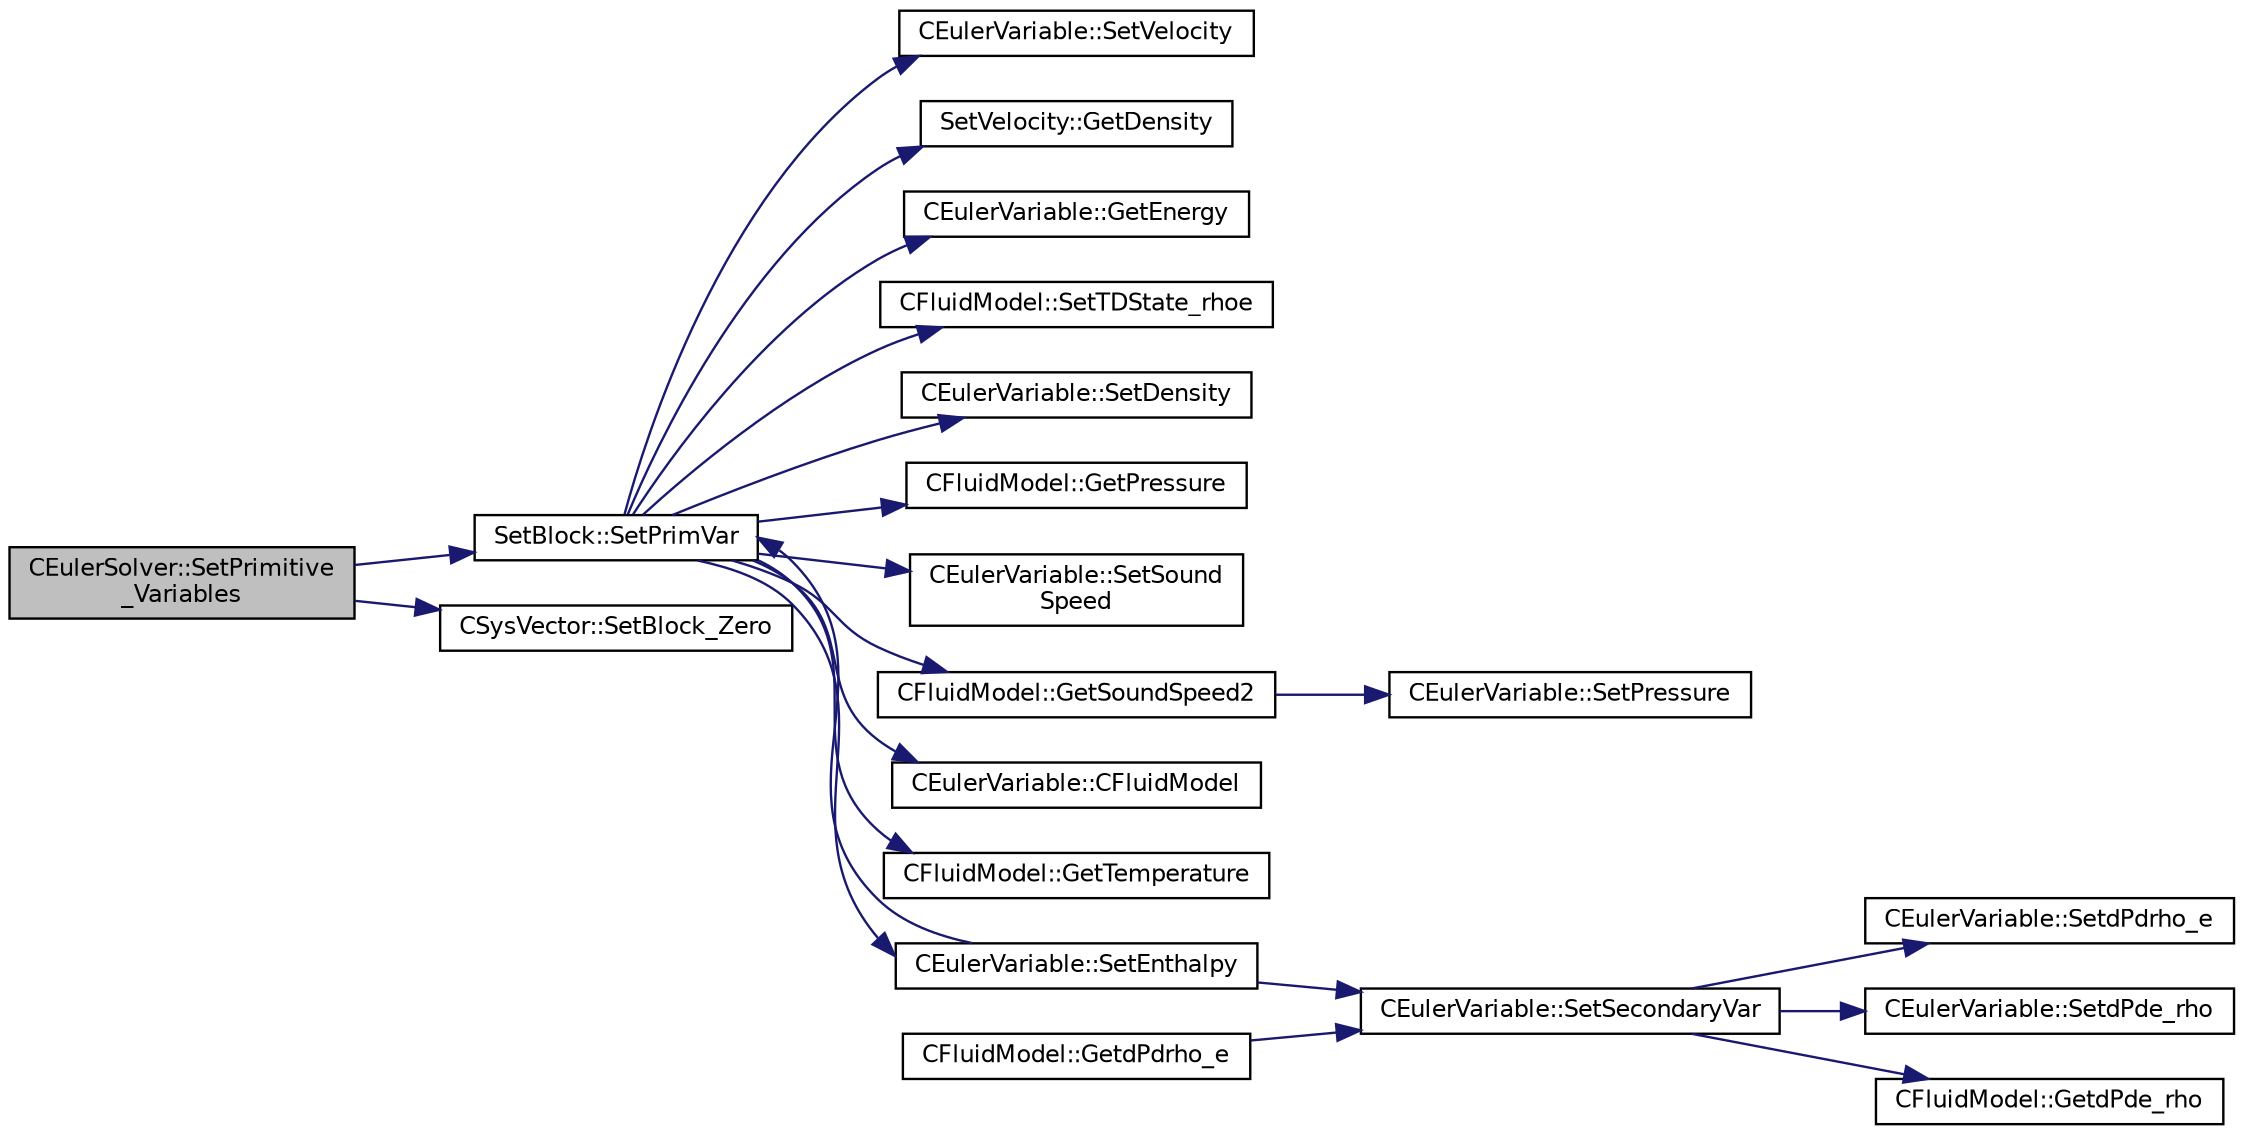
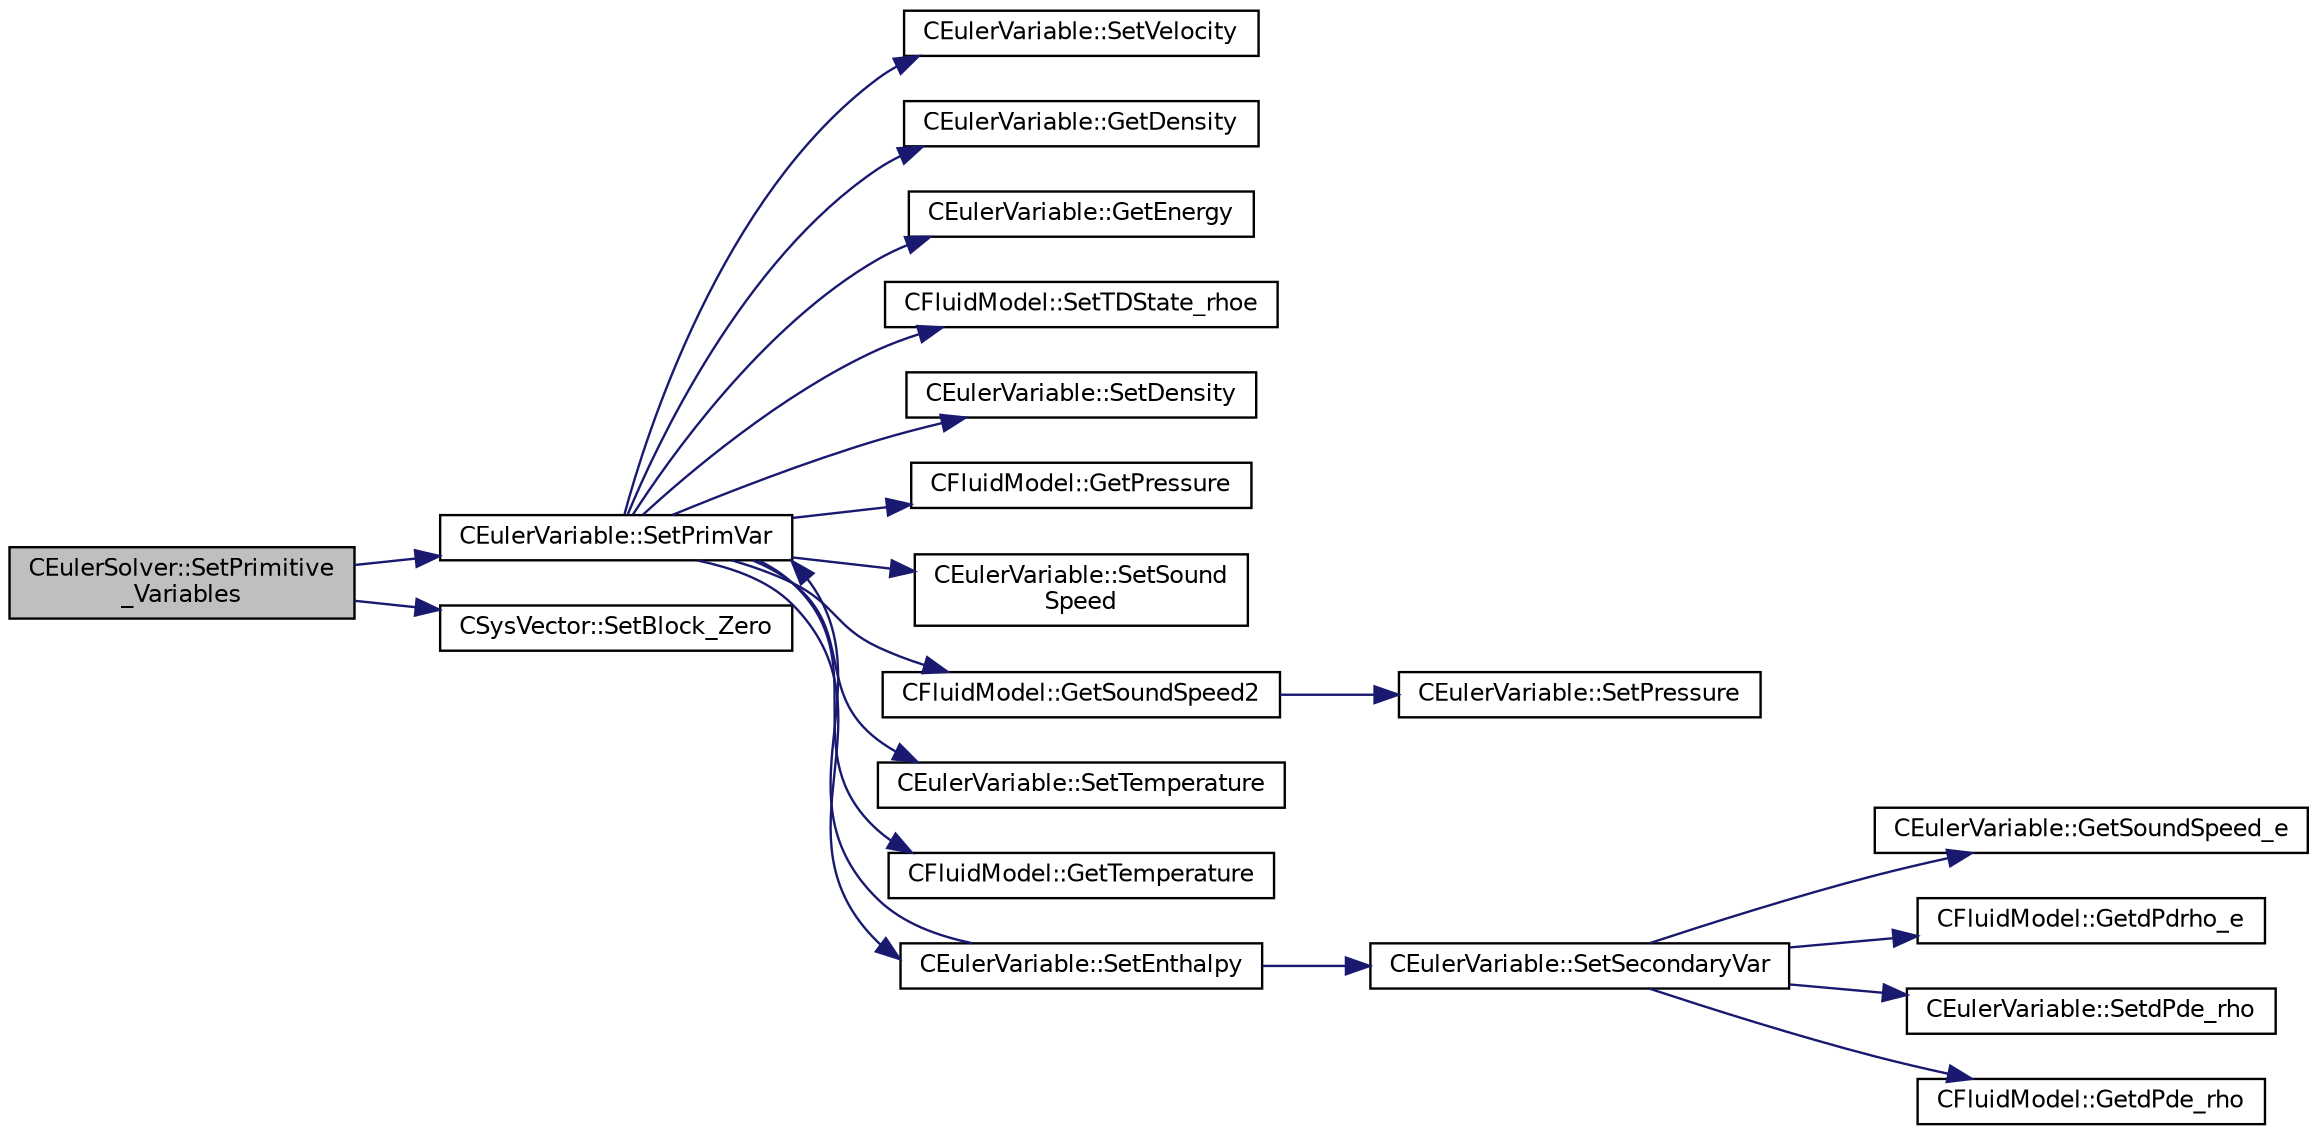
(1077, 124) -> (1081, 124)
(616, 538) -> (616, 538)
(1077, 785) -> (1081, 785)
(2050, 921) -> (2091, 830)
(1293, 1037) -> (1841, 943)
